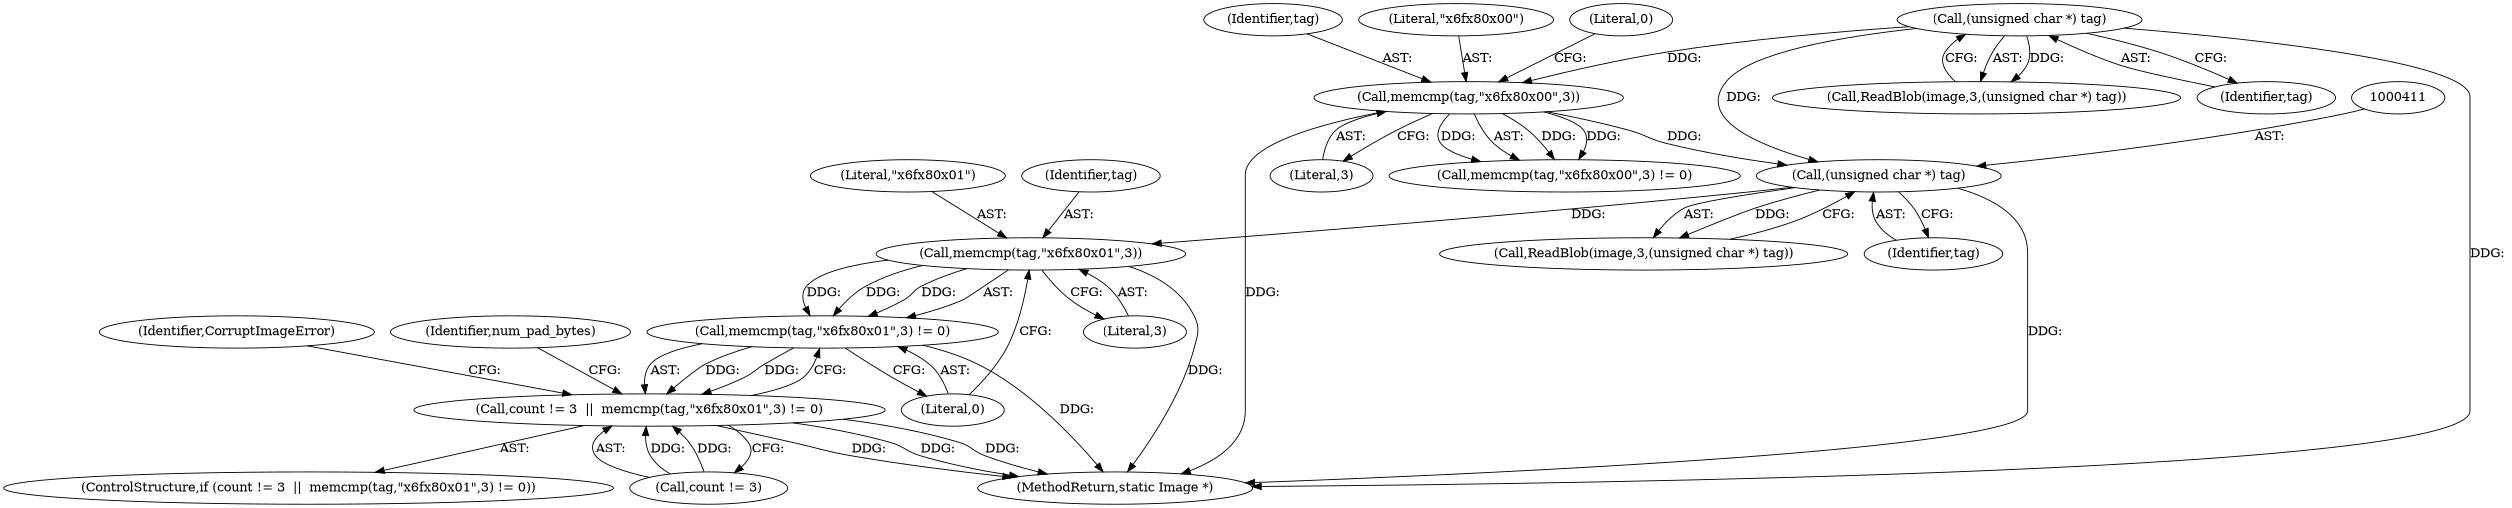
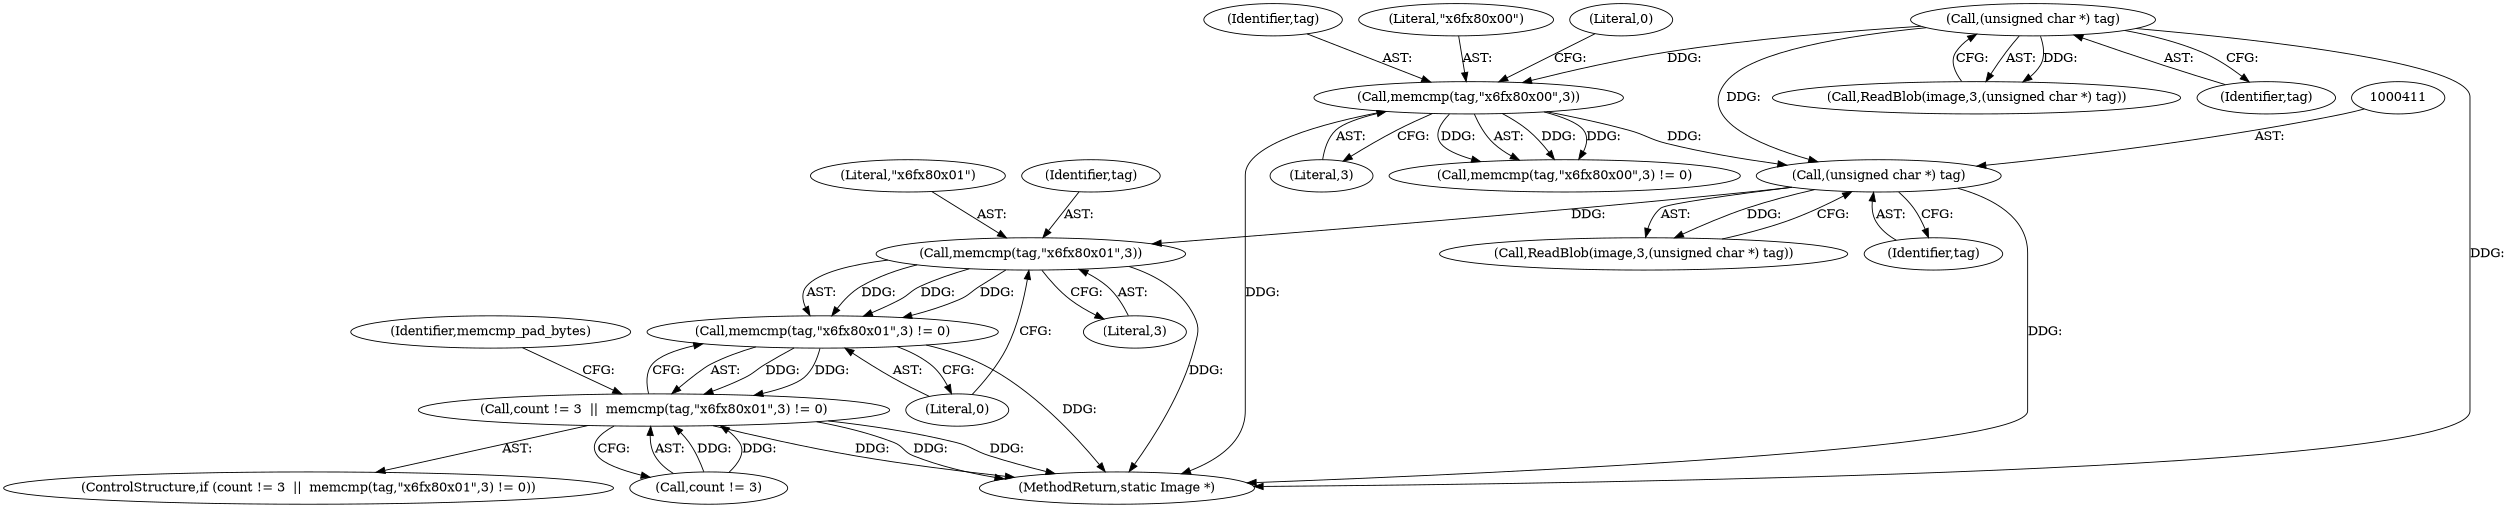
(237, 332) -> none
(510, 332) -> (491, 332)
